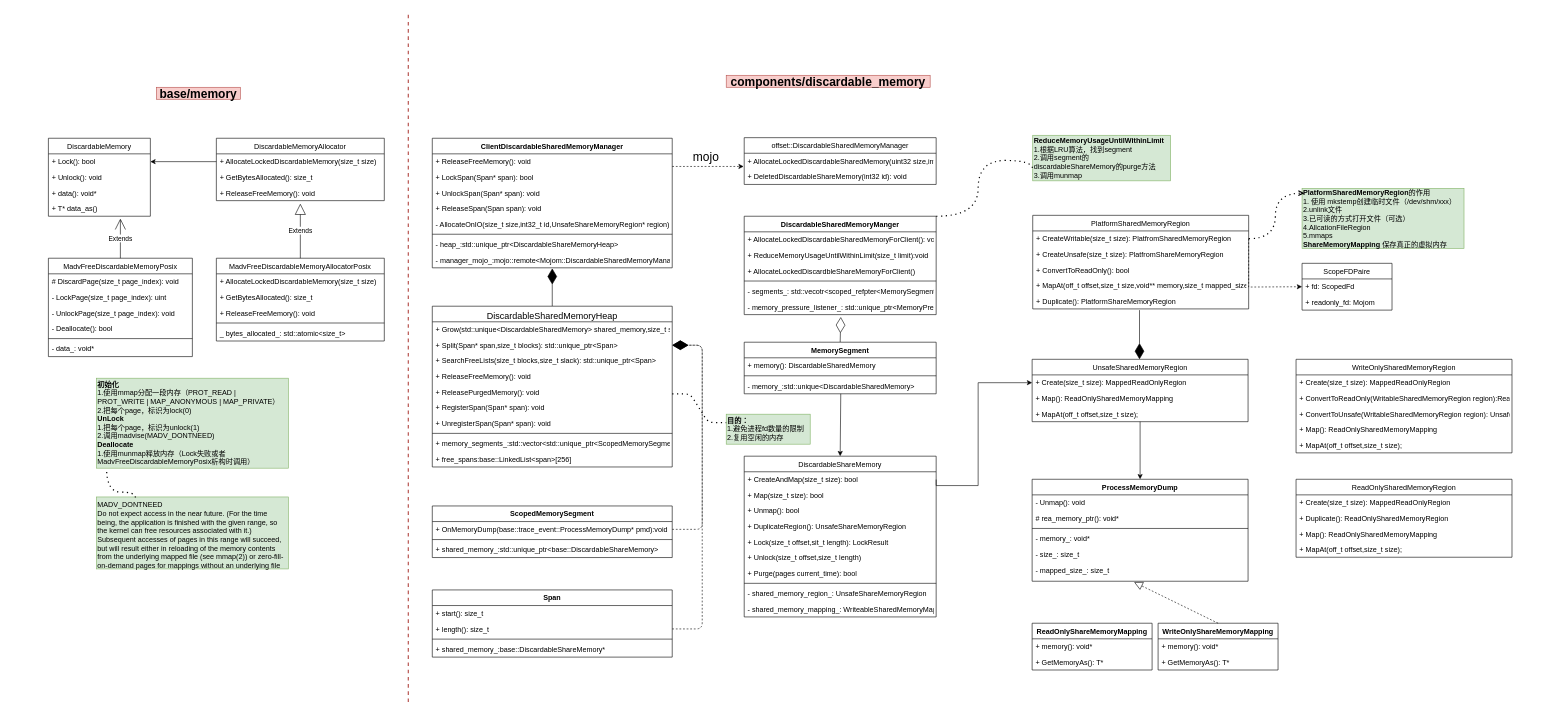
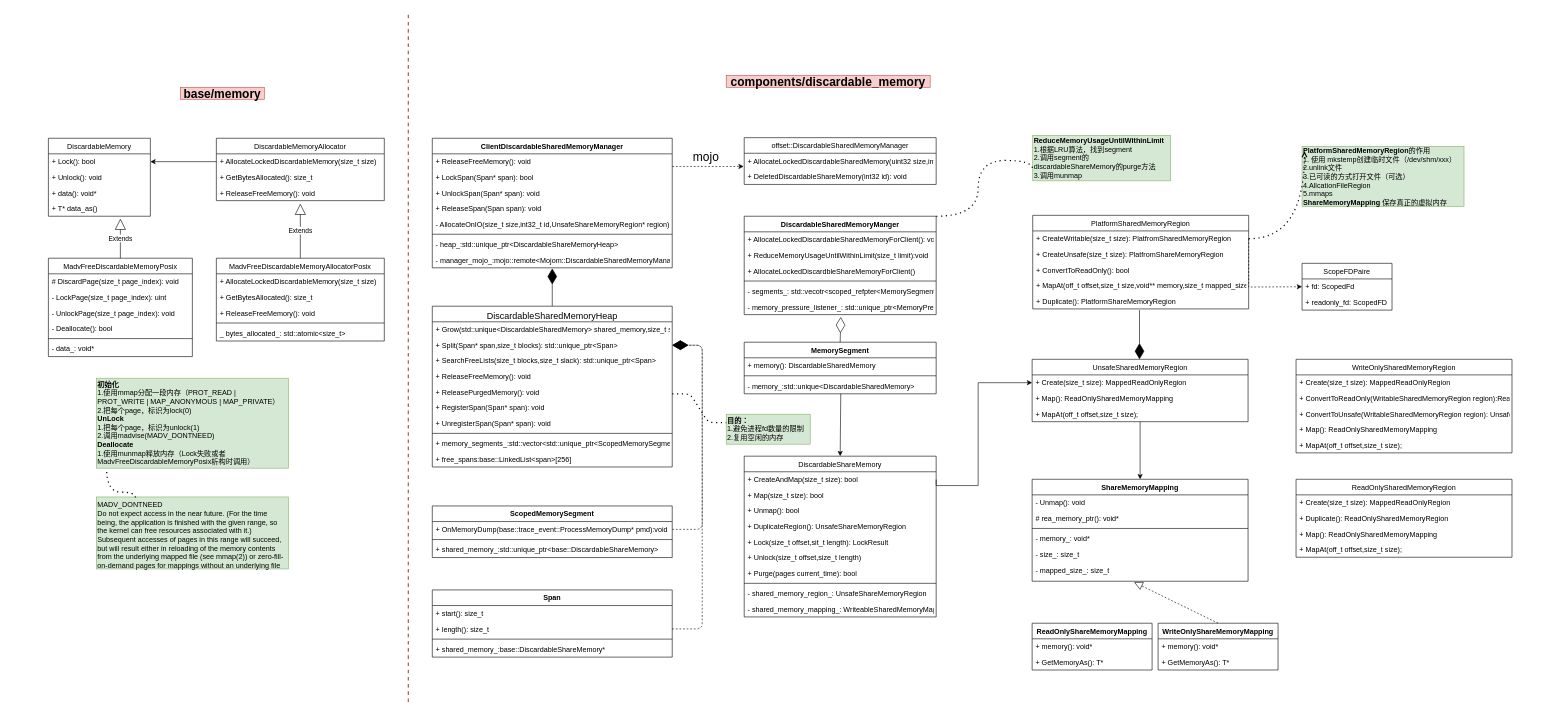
(198, 93) -> (222, 93)
(1383, 218) -> (1383, 176)
(120, 226) -> (120, 231)
(1342, 303) -> (1348, 303)
(1140, 488) -> (1140, 488)
